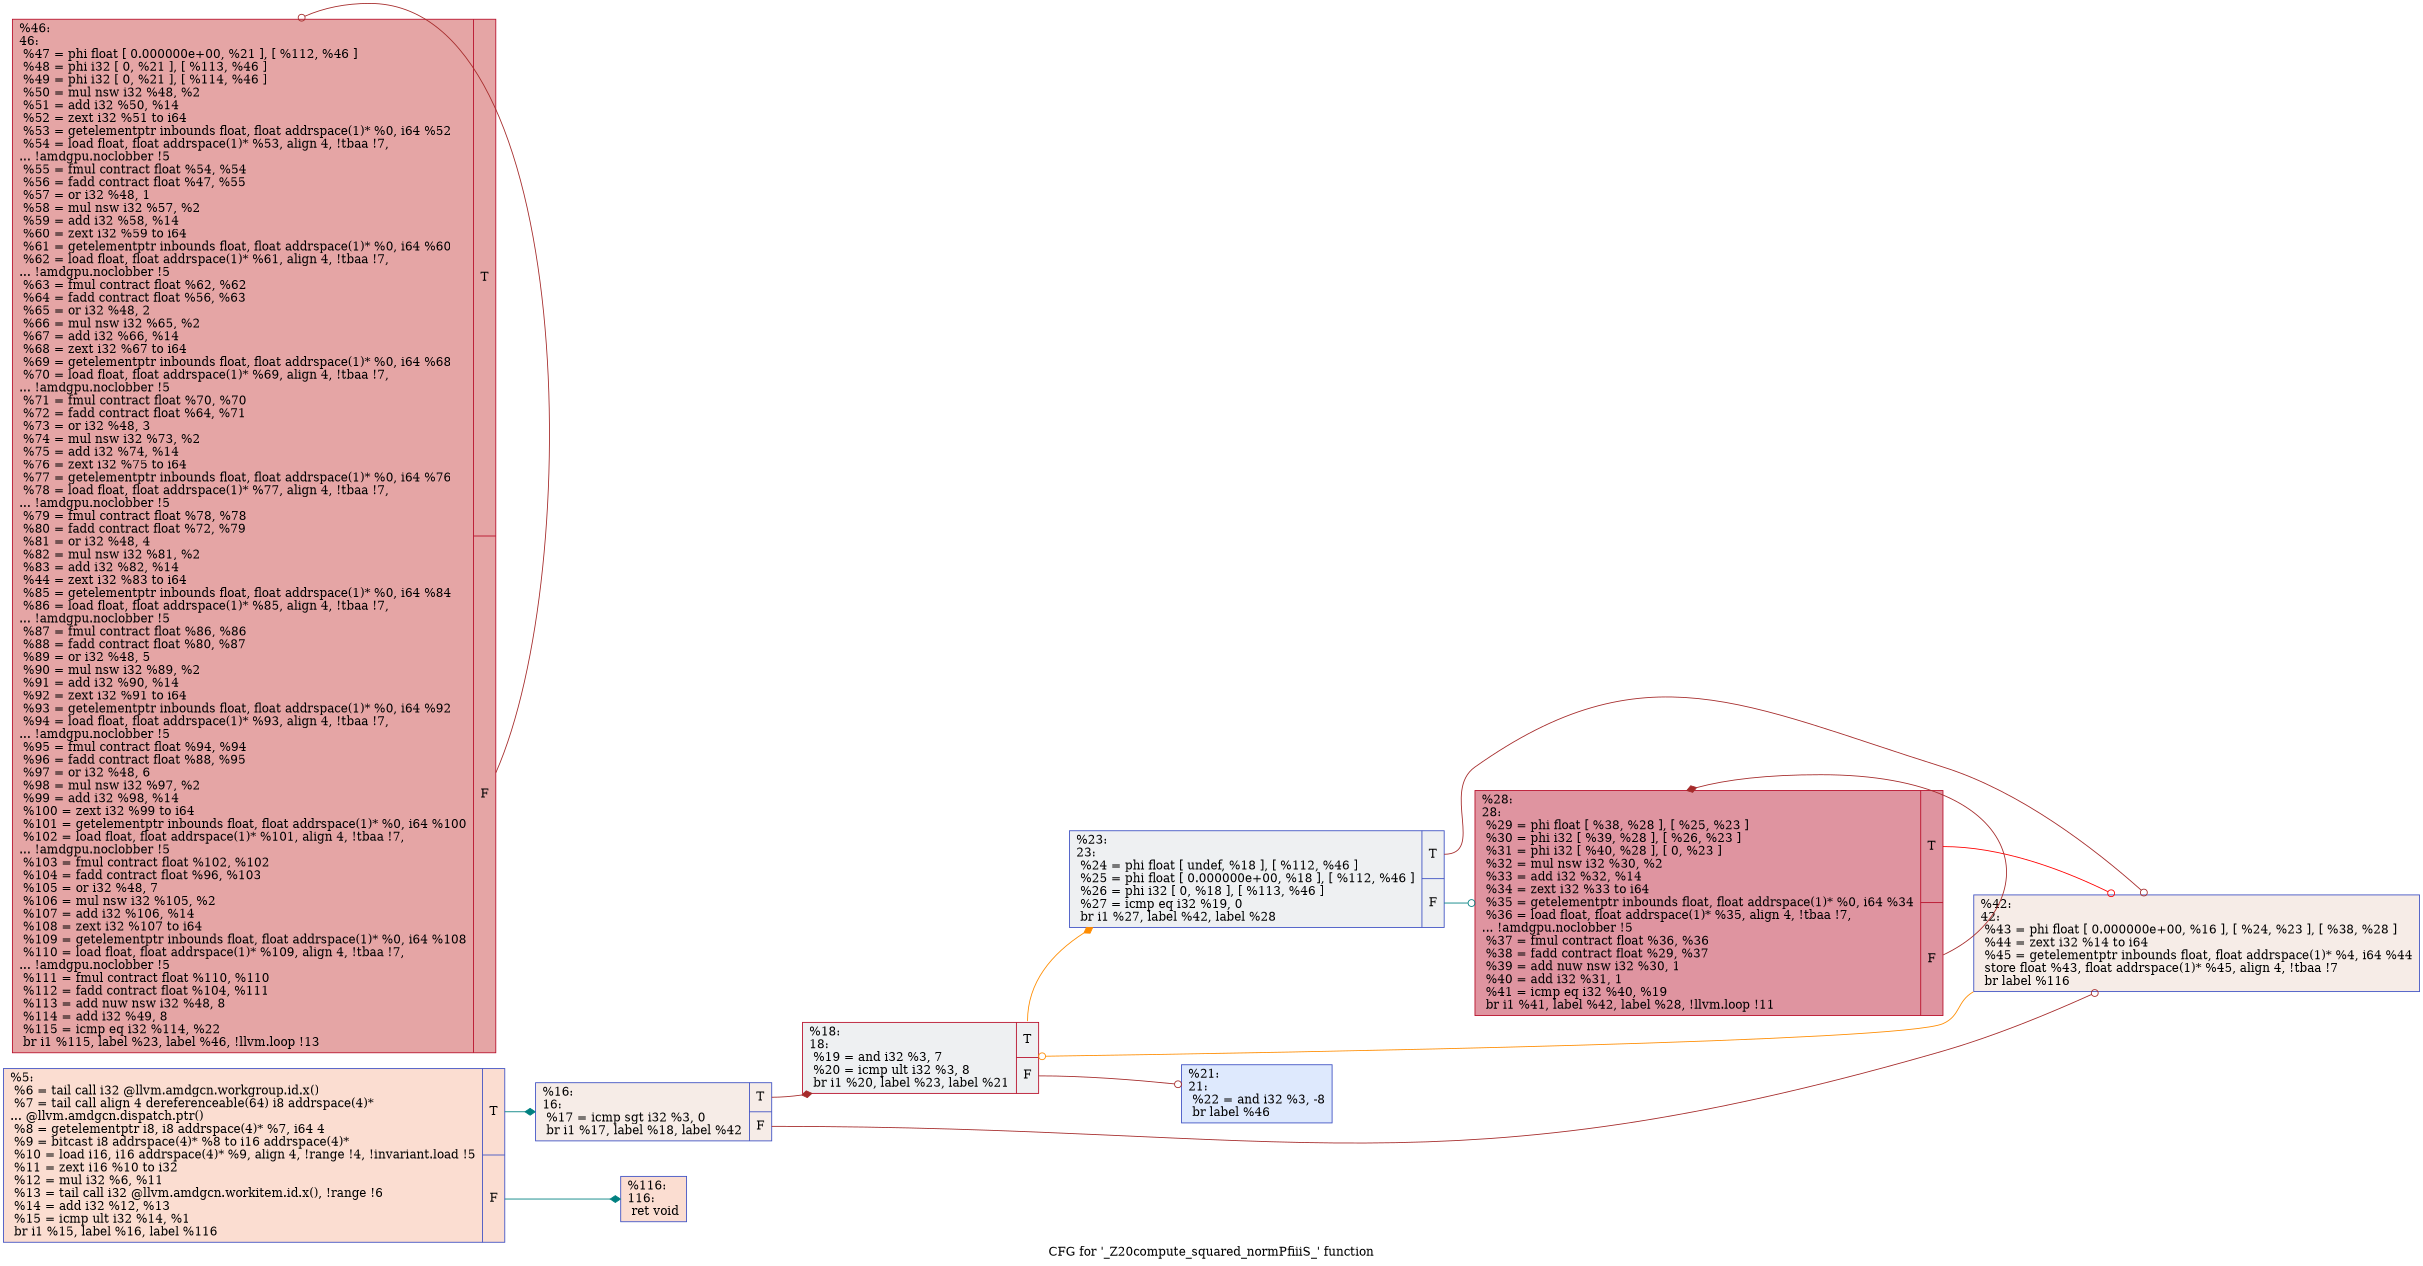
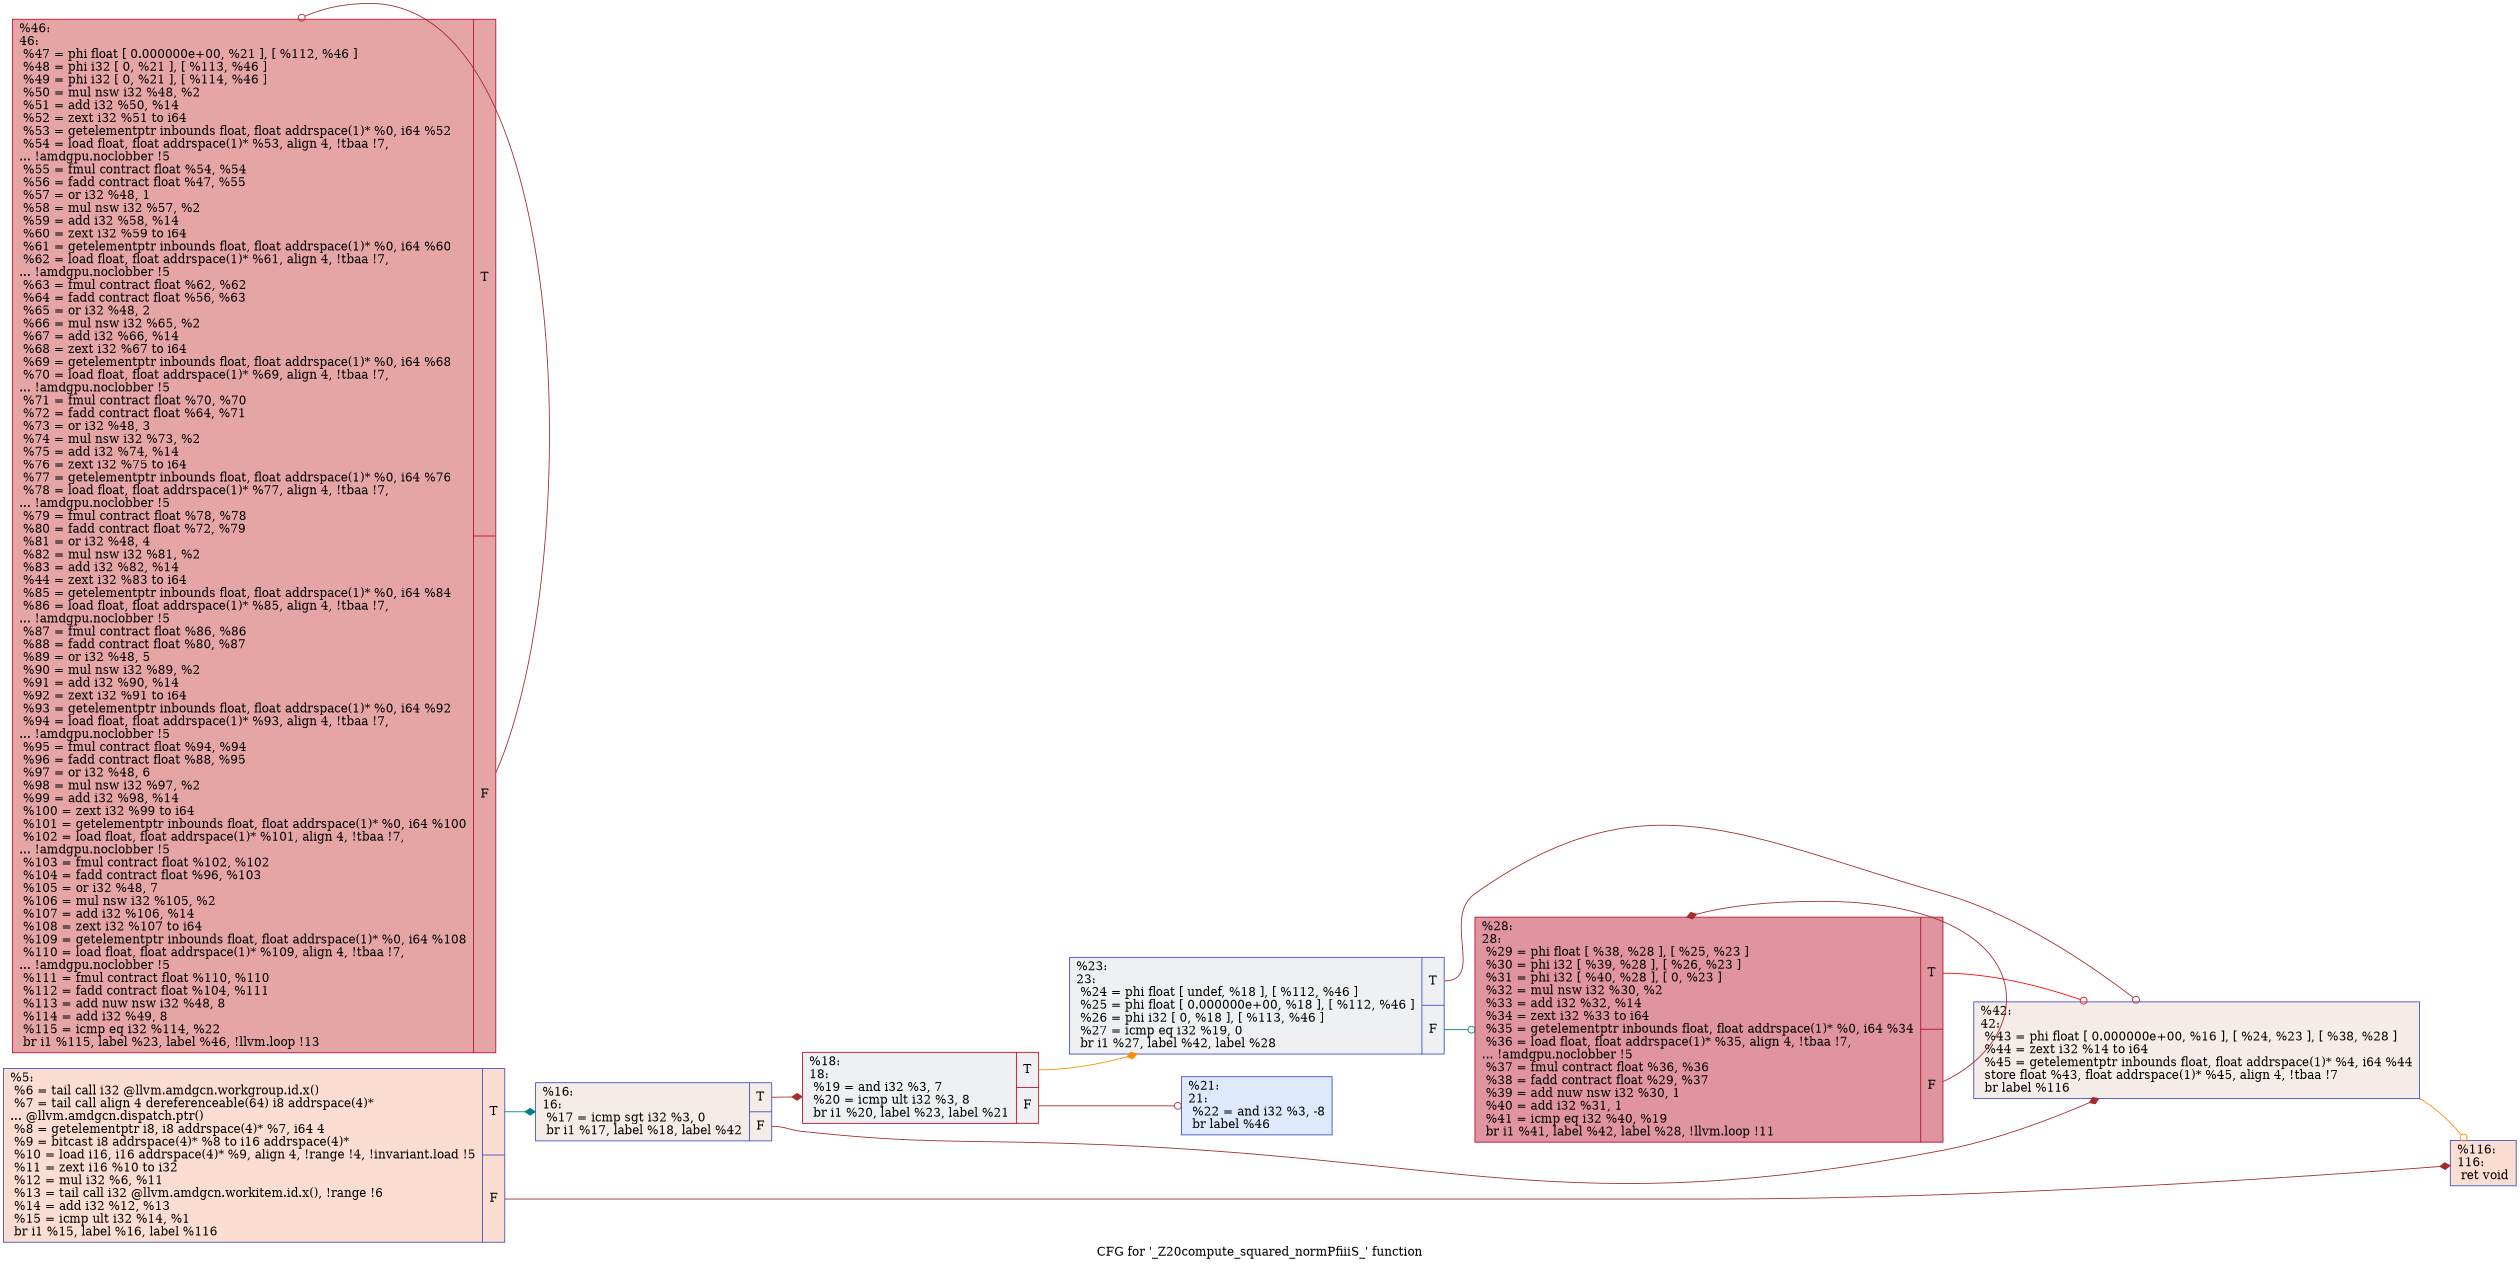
(1517, 1047) -> (2442, 1115)
(1441, 1140) -> (1435, 1172)
(557, 1199) -> (1473, 1199)
